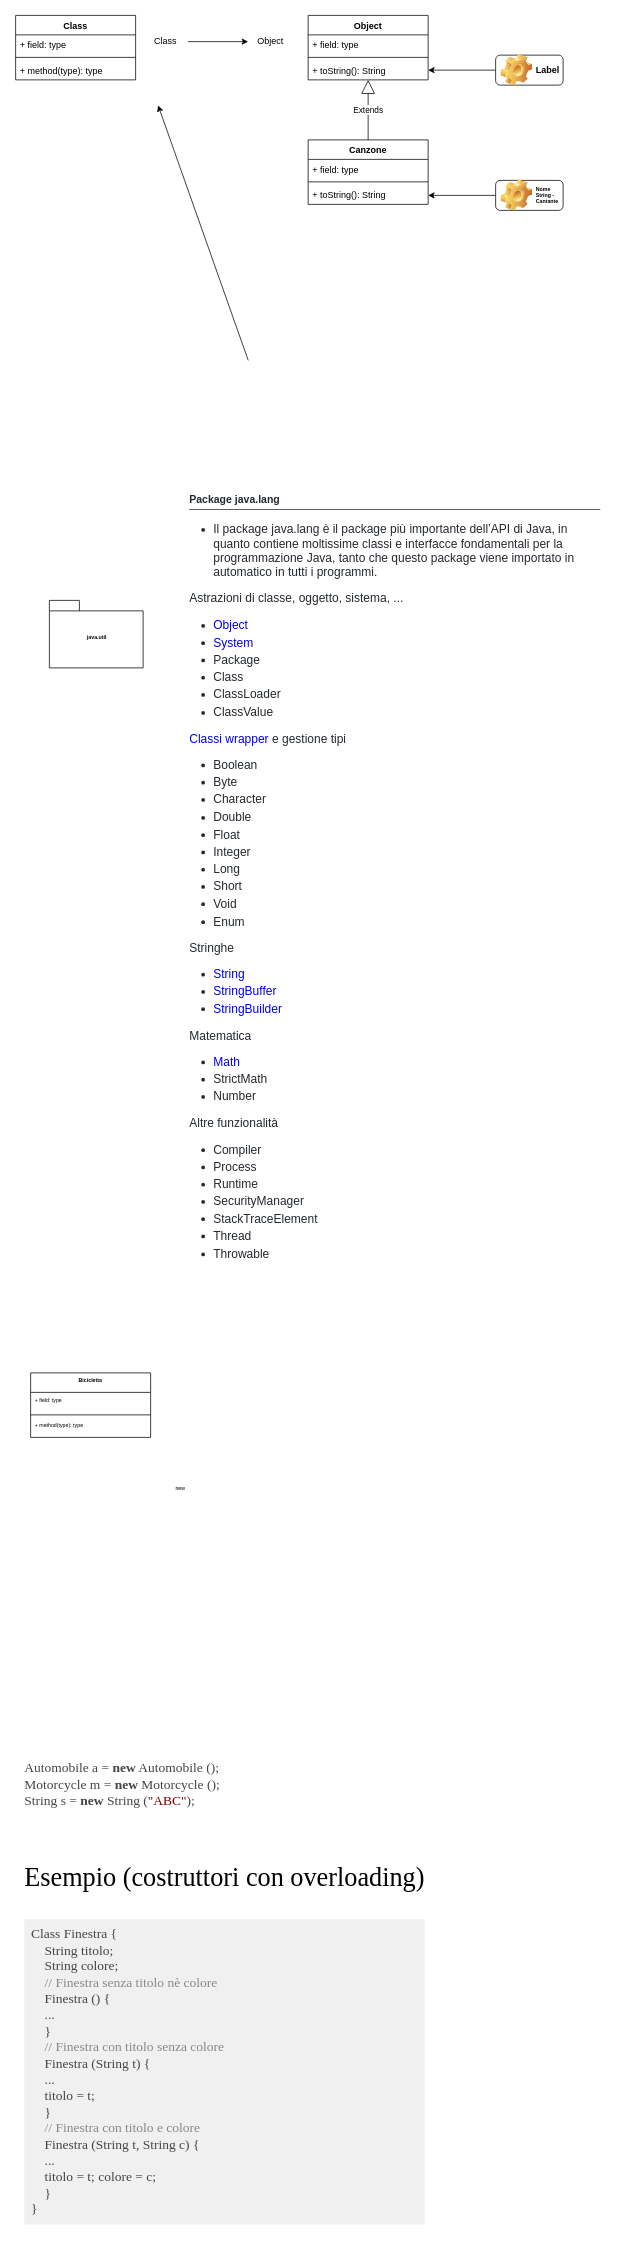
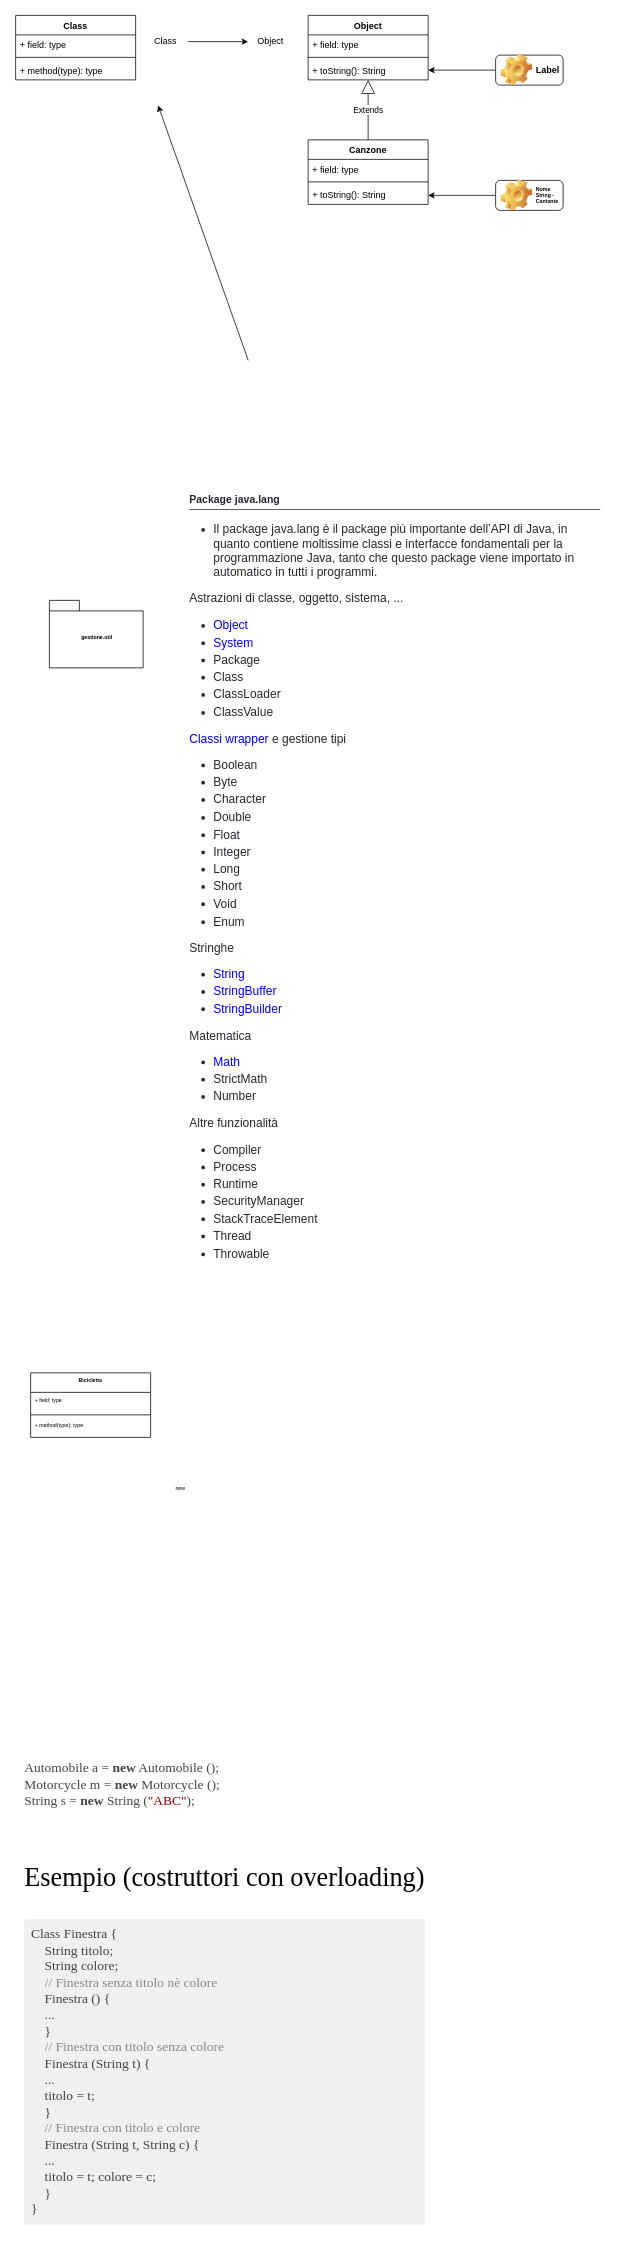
(97, 638) -> (97, 638)
